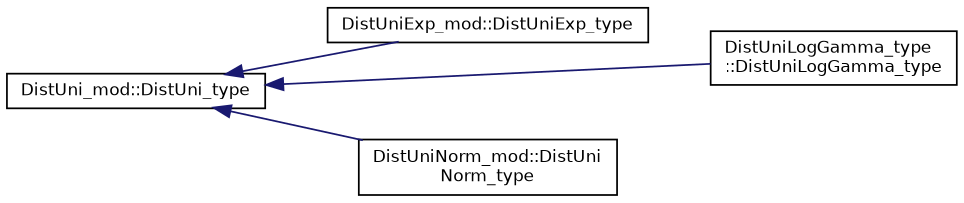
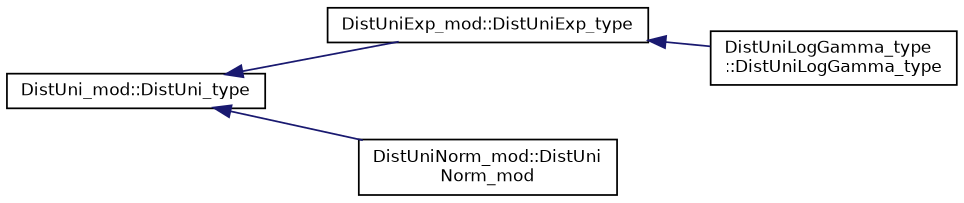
(497, 74) -> (688, 44)
(488, 167) -> (488, 167)
